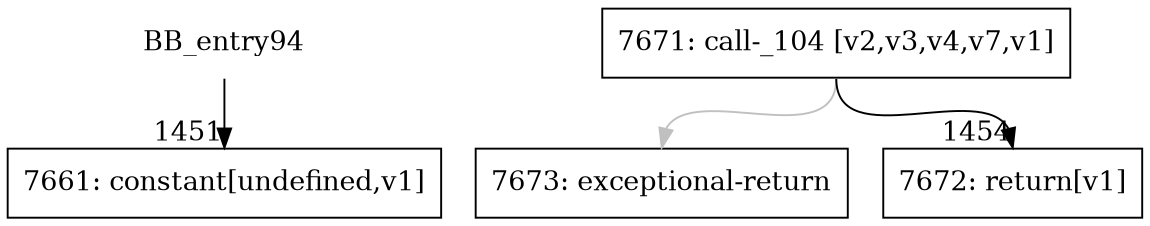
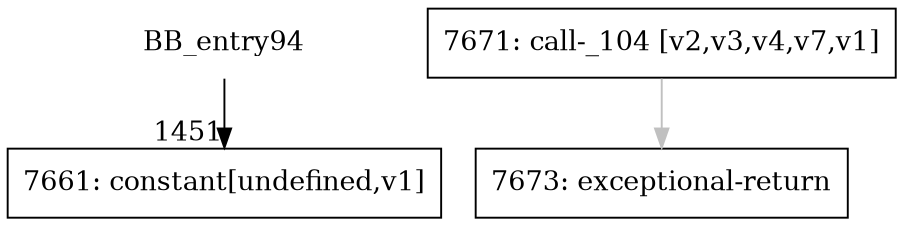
(1013, 183) -> none
